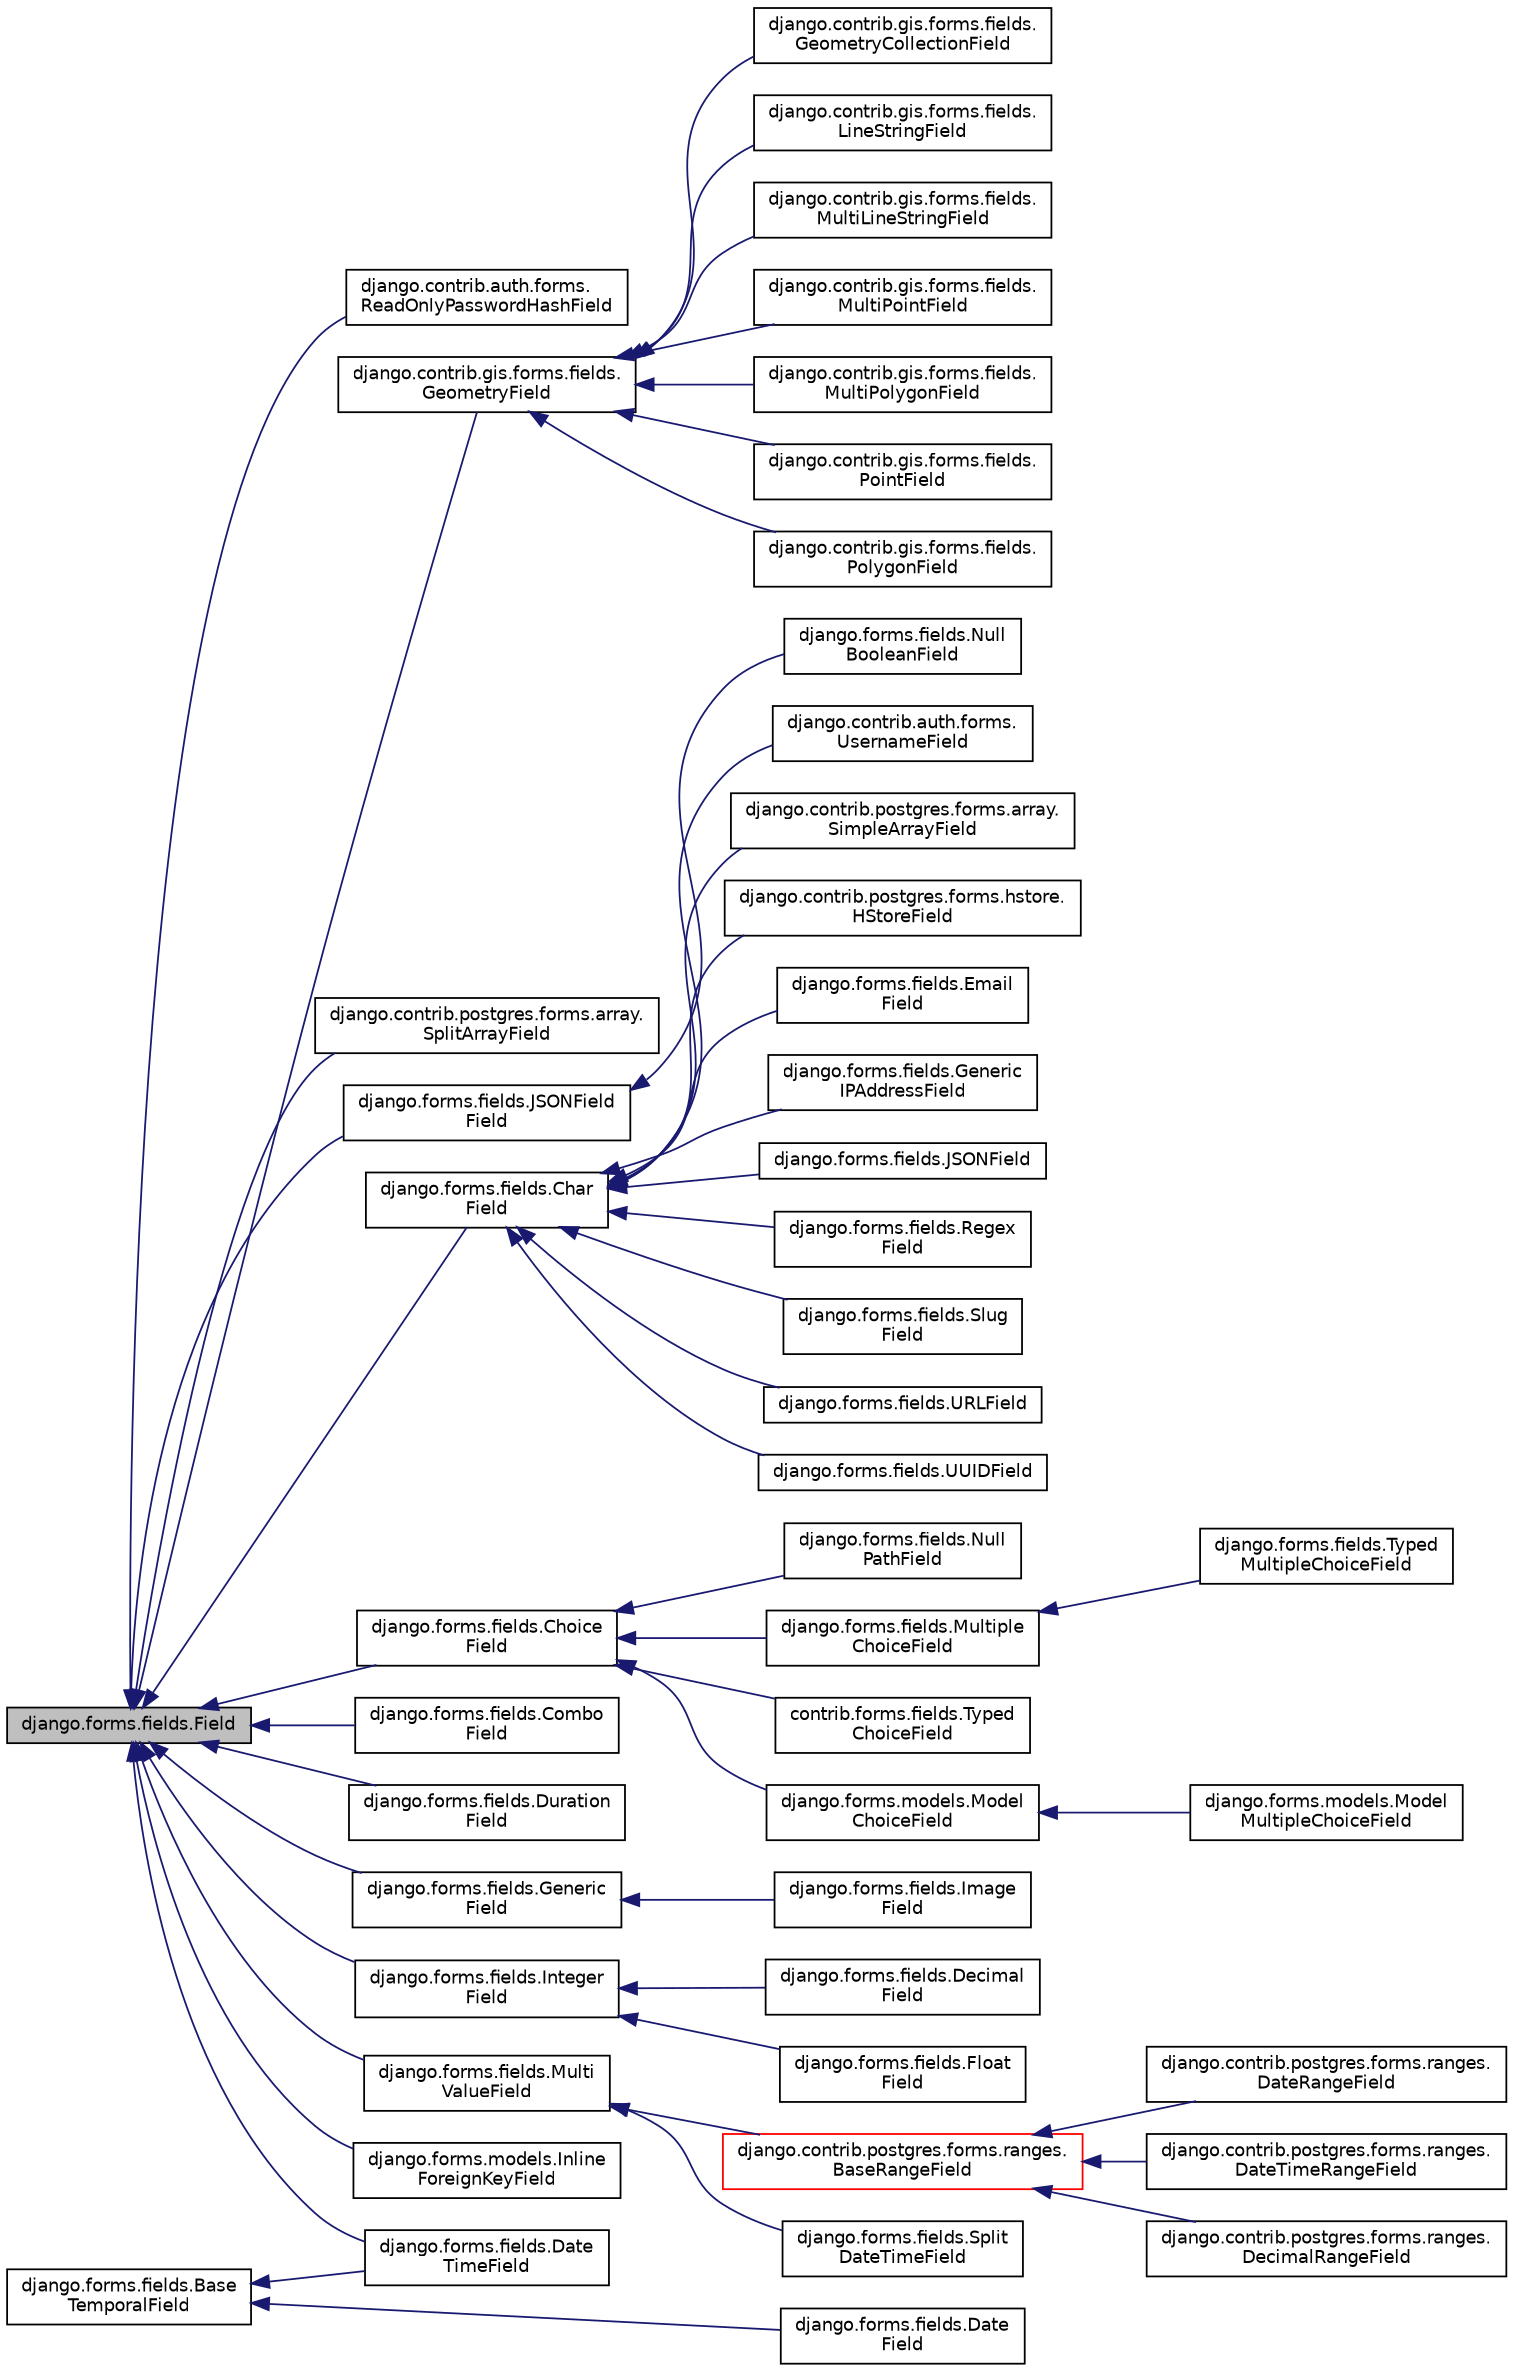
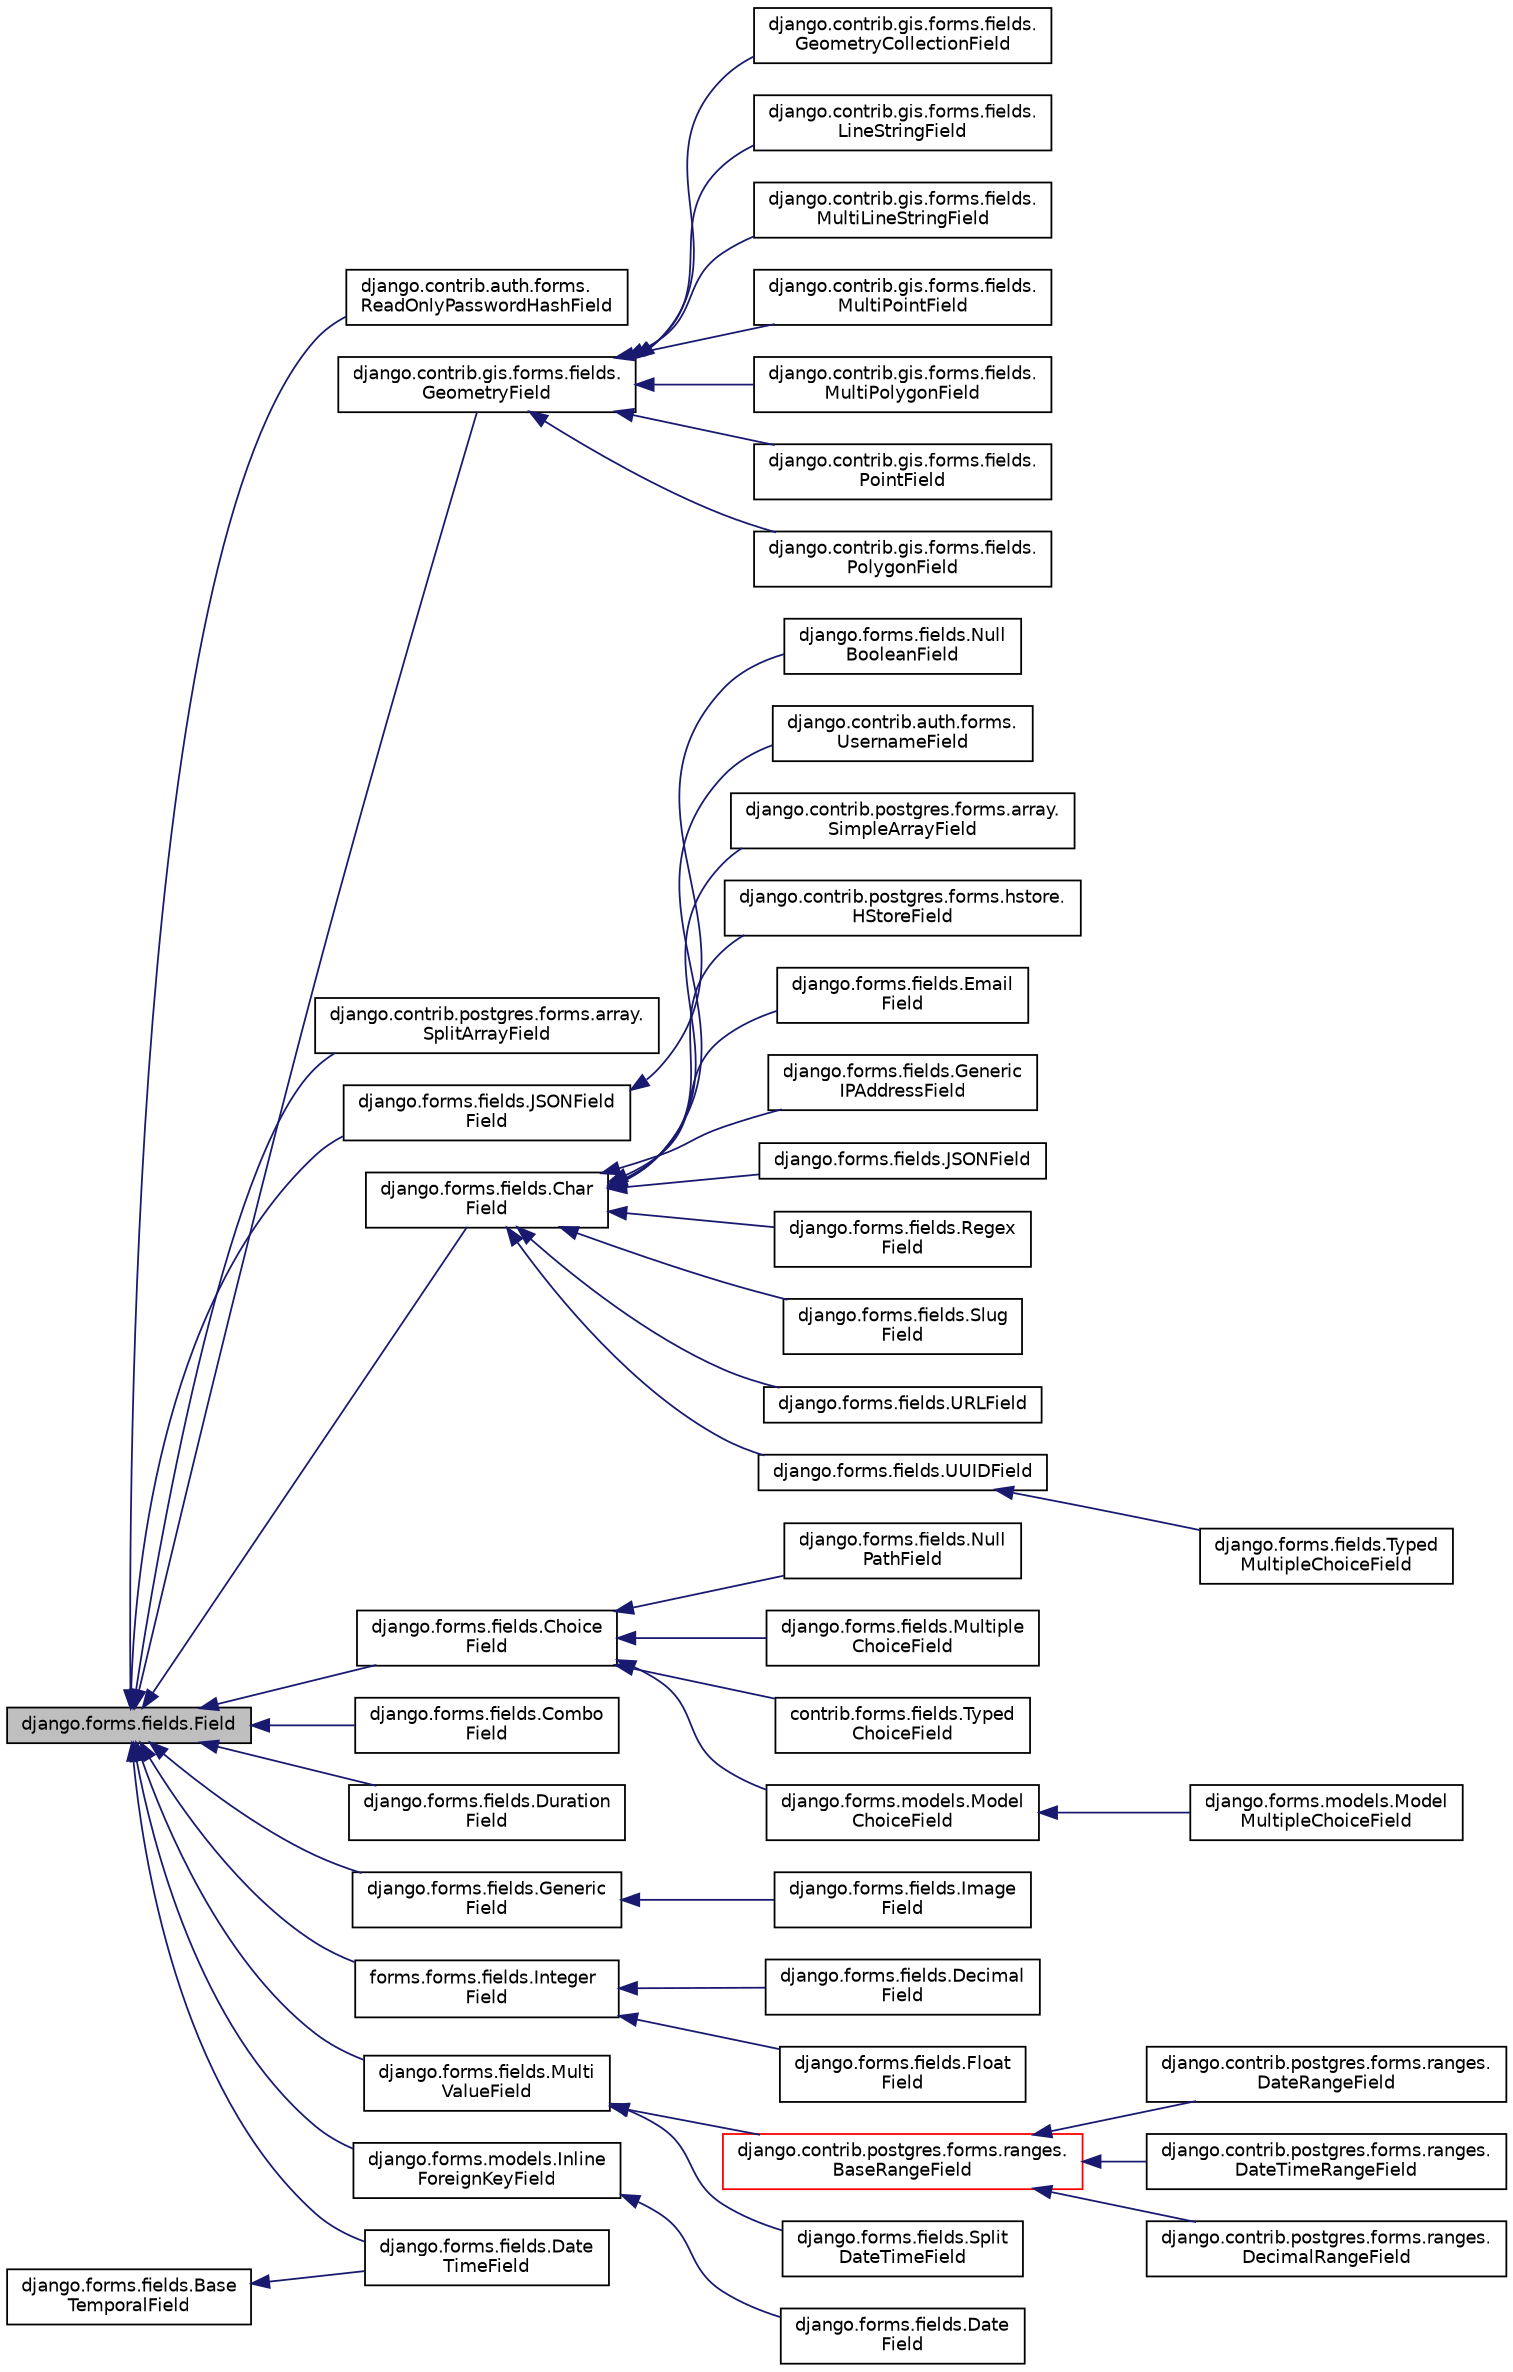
(1129, 1594) -> (1107, 1511)
(487, 1989) -> (487, 1989)
(525, 2317) -> (701, 2270)
